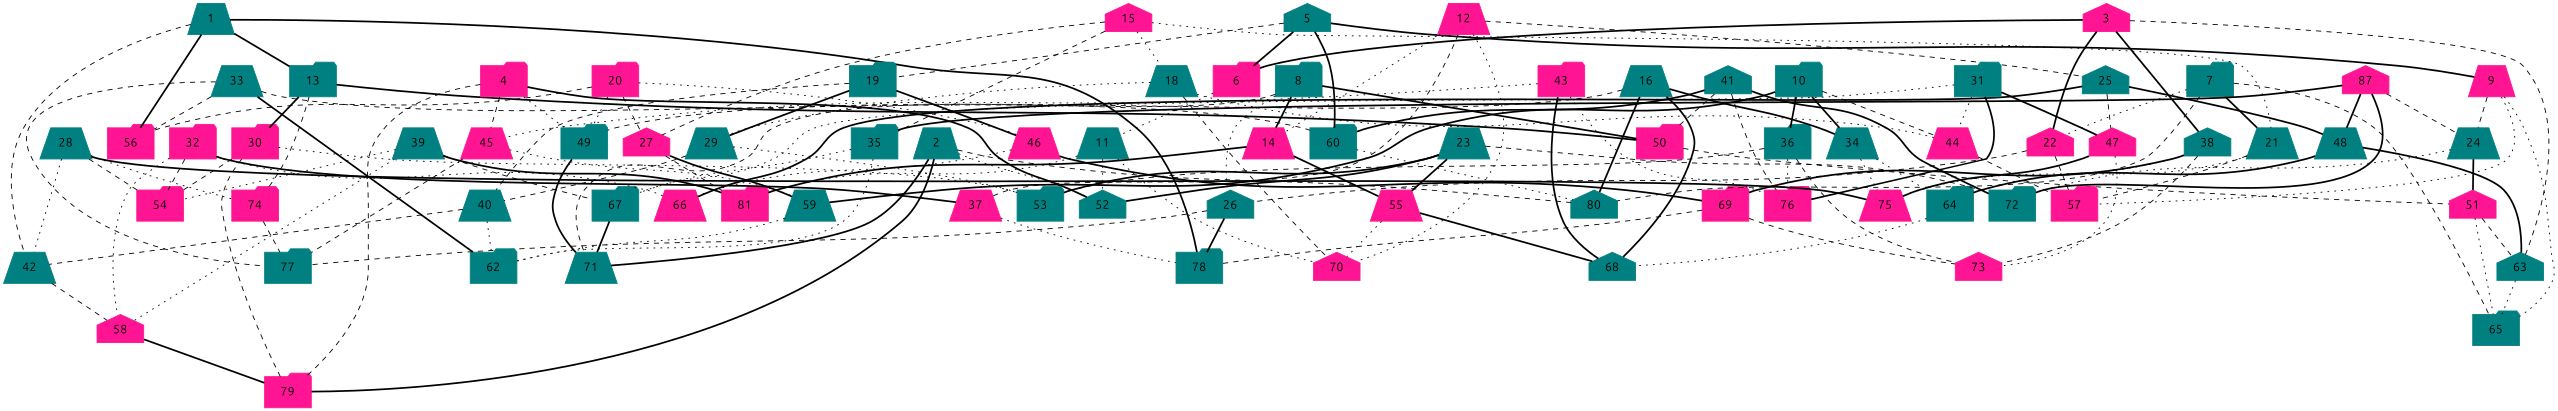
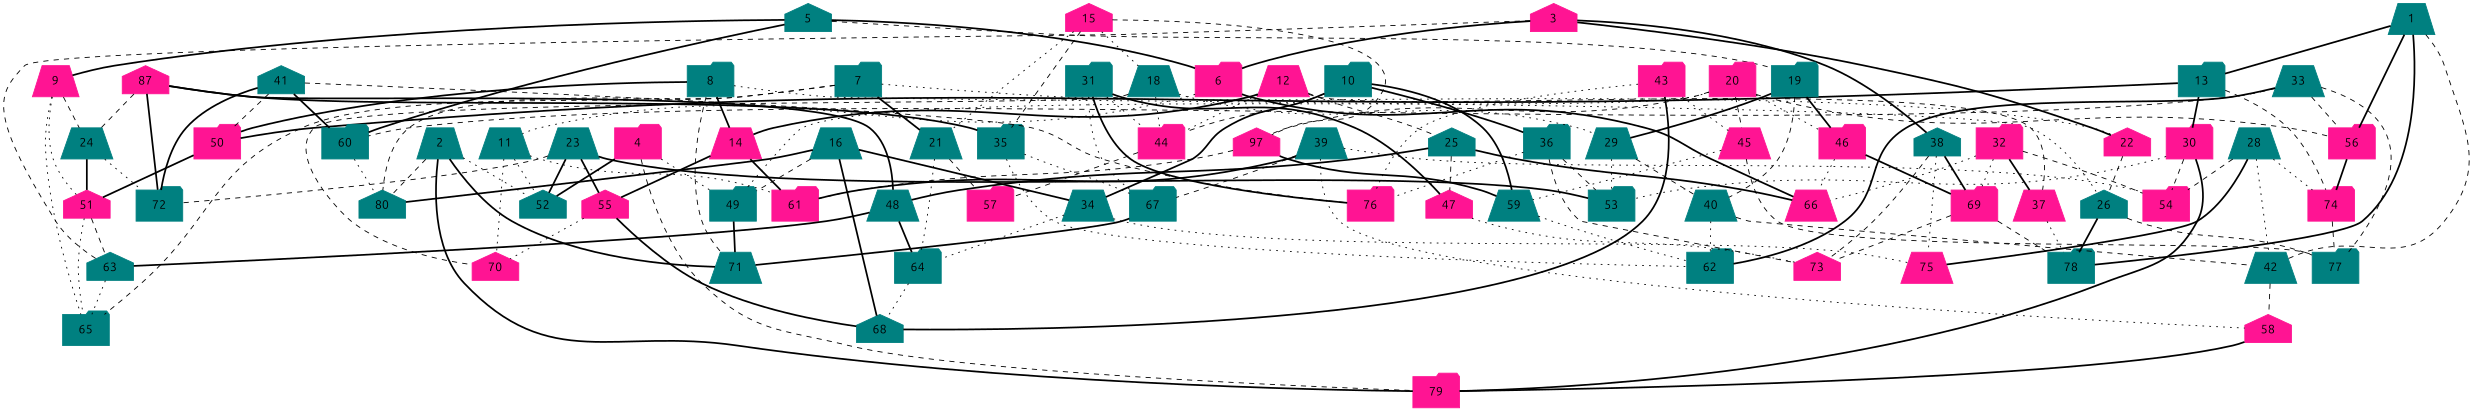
(1363, 83) -> (1031, 115)
(494, 116) -> (1740, 120)
none -> (1610, 120)
(646, 143) -> (1257, 143)
(1034, 143) -> (1842, 143)
(1953, 143) -> (1161, 143)
(2043, 169) -> none
(1489, 173) -> (1214, 116)
(2062, 173) -> none
none -> (2342, 175)
(2338, 191) -> (51, 149)
(2181, 192) -> (148, 176)
(745, 206) -> (795, 206)
(1396, 206) -> (605, 206)
(117, 222) -> (1986, 177)
(236, 269) -> (1874, 347)
